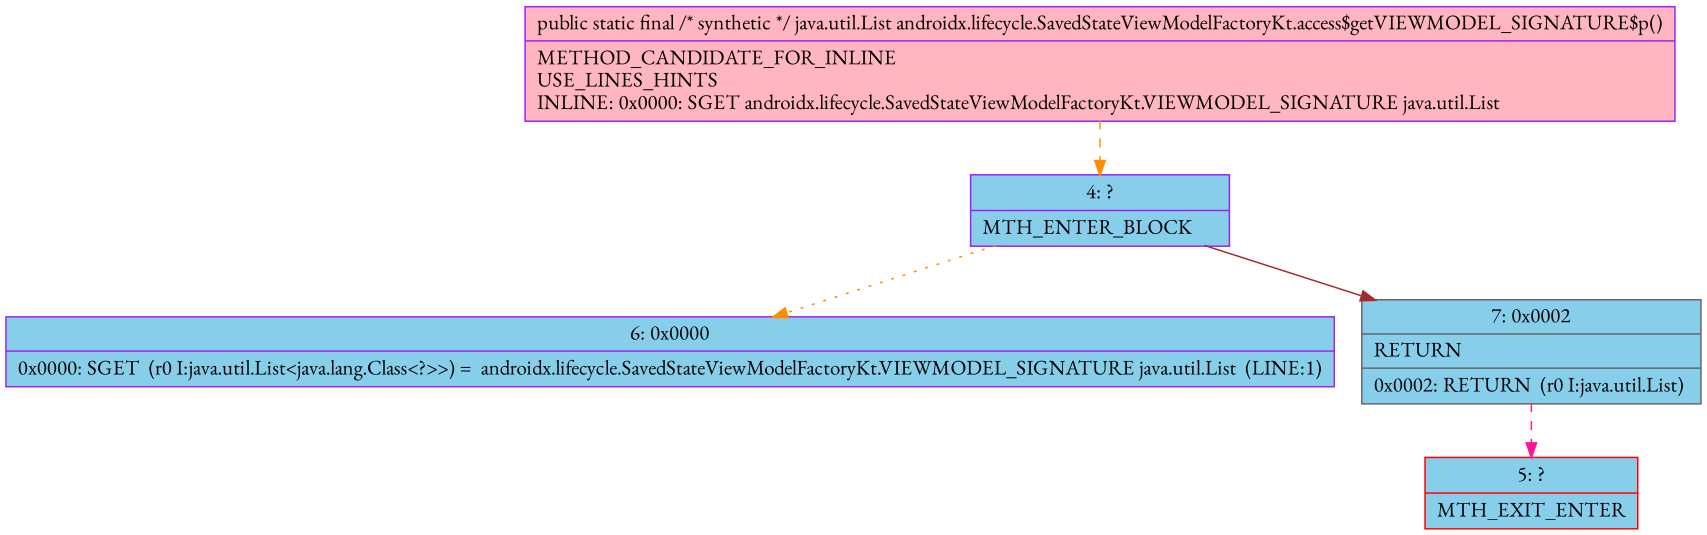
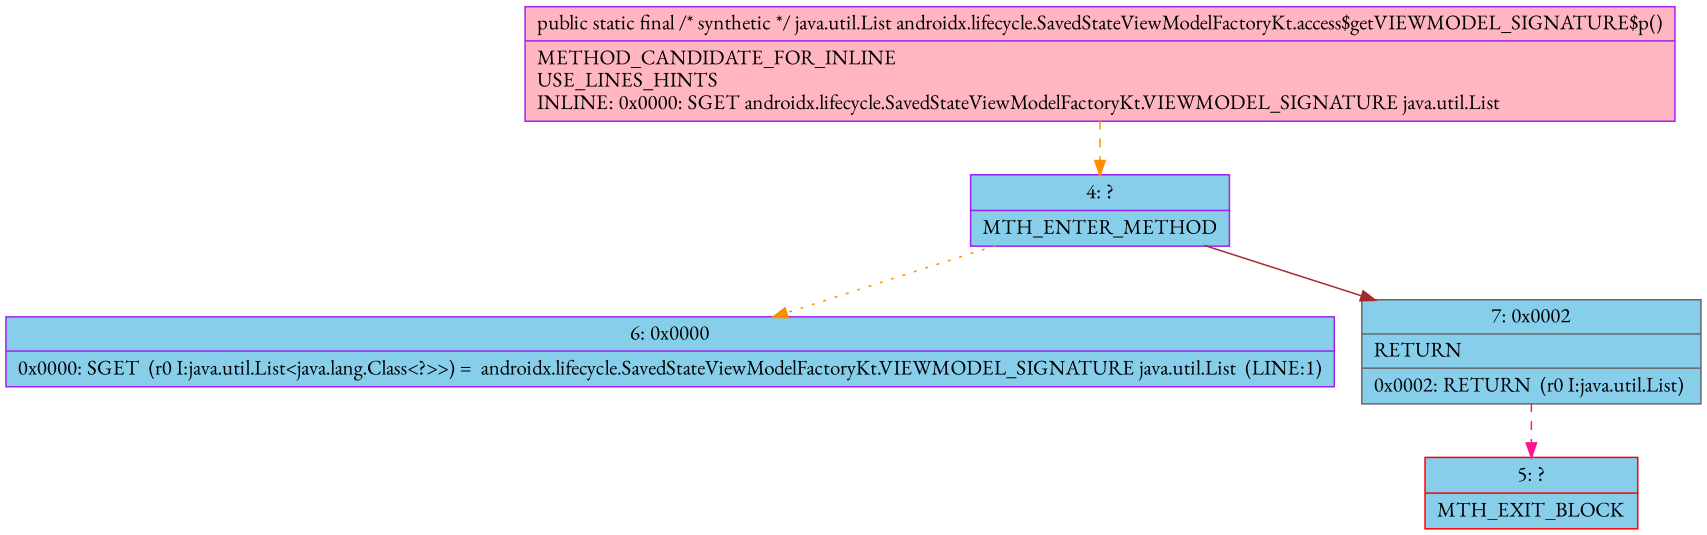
(1088, 228) -> (1100, 228)
(1531, 510) -> (1531, 510)
